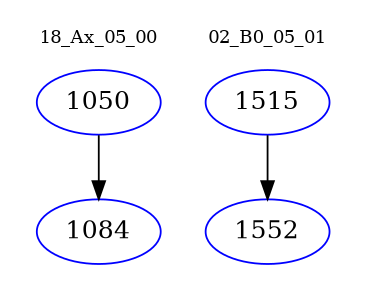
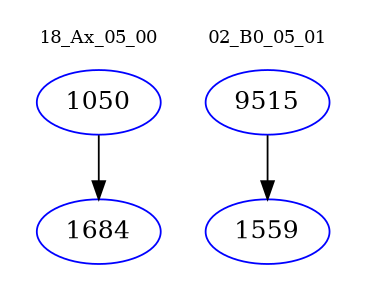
(268, 102) -> (268, 102)
(99, 232) -> (99, 232)
(268, 232) -> (268, 232)
